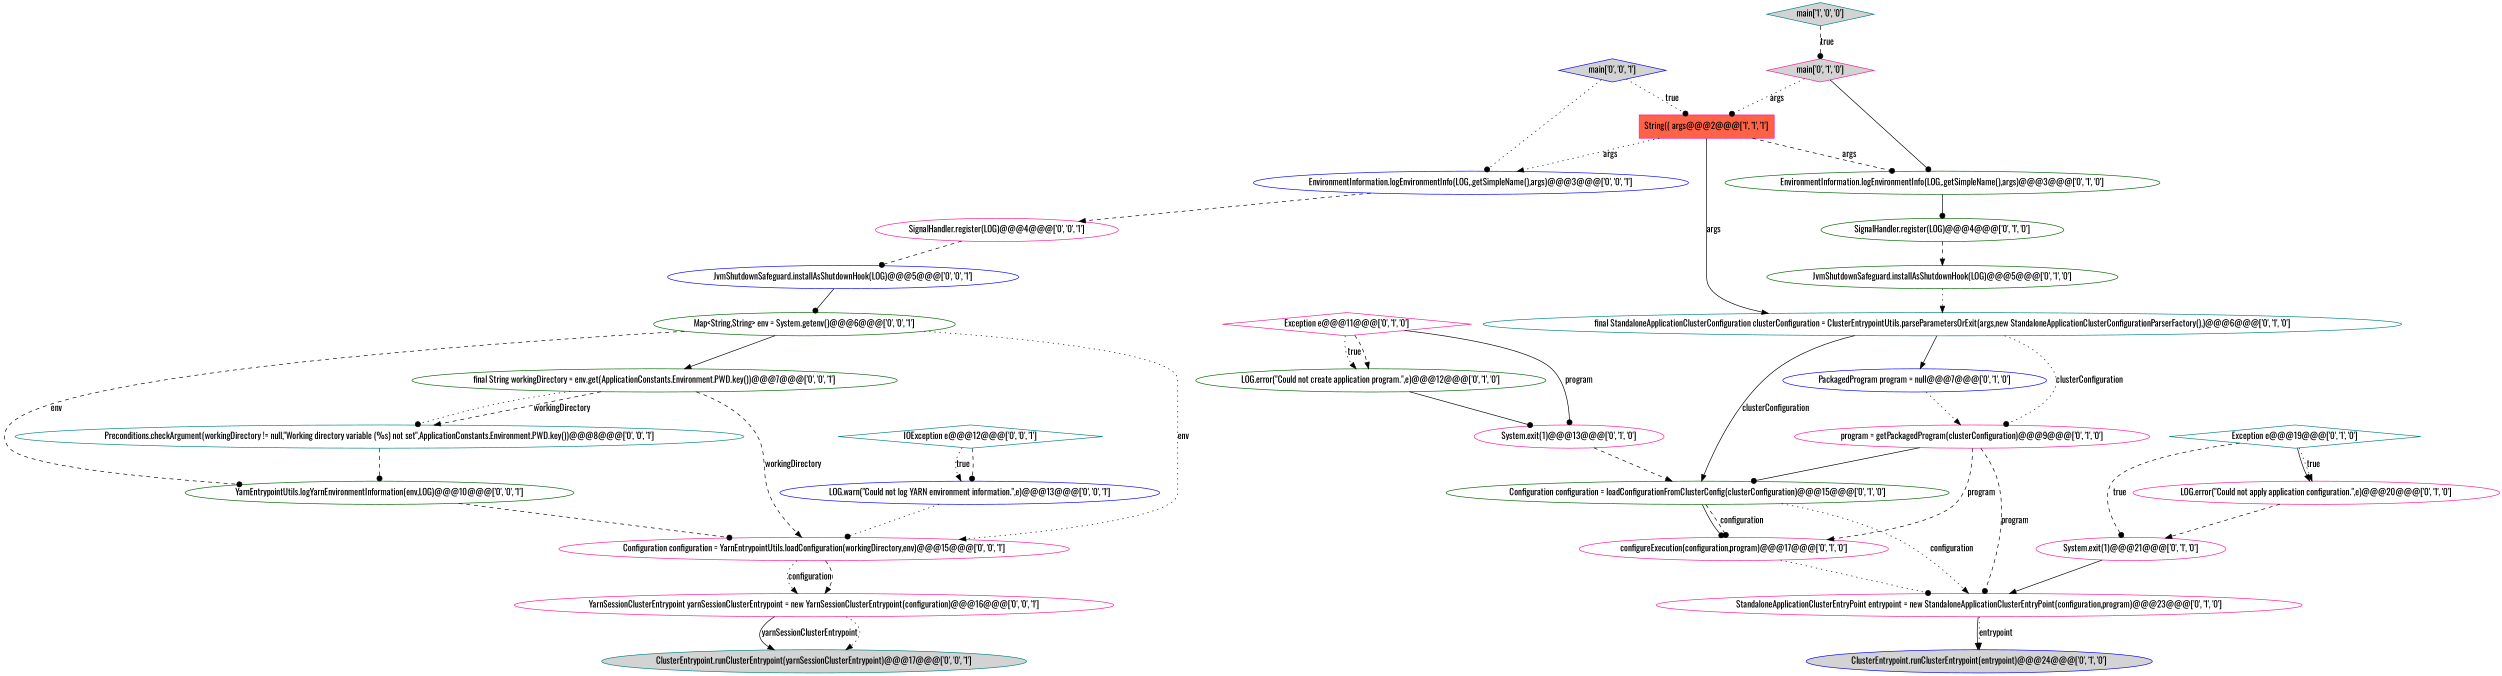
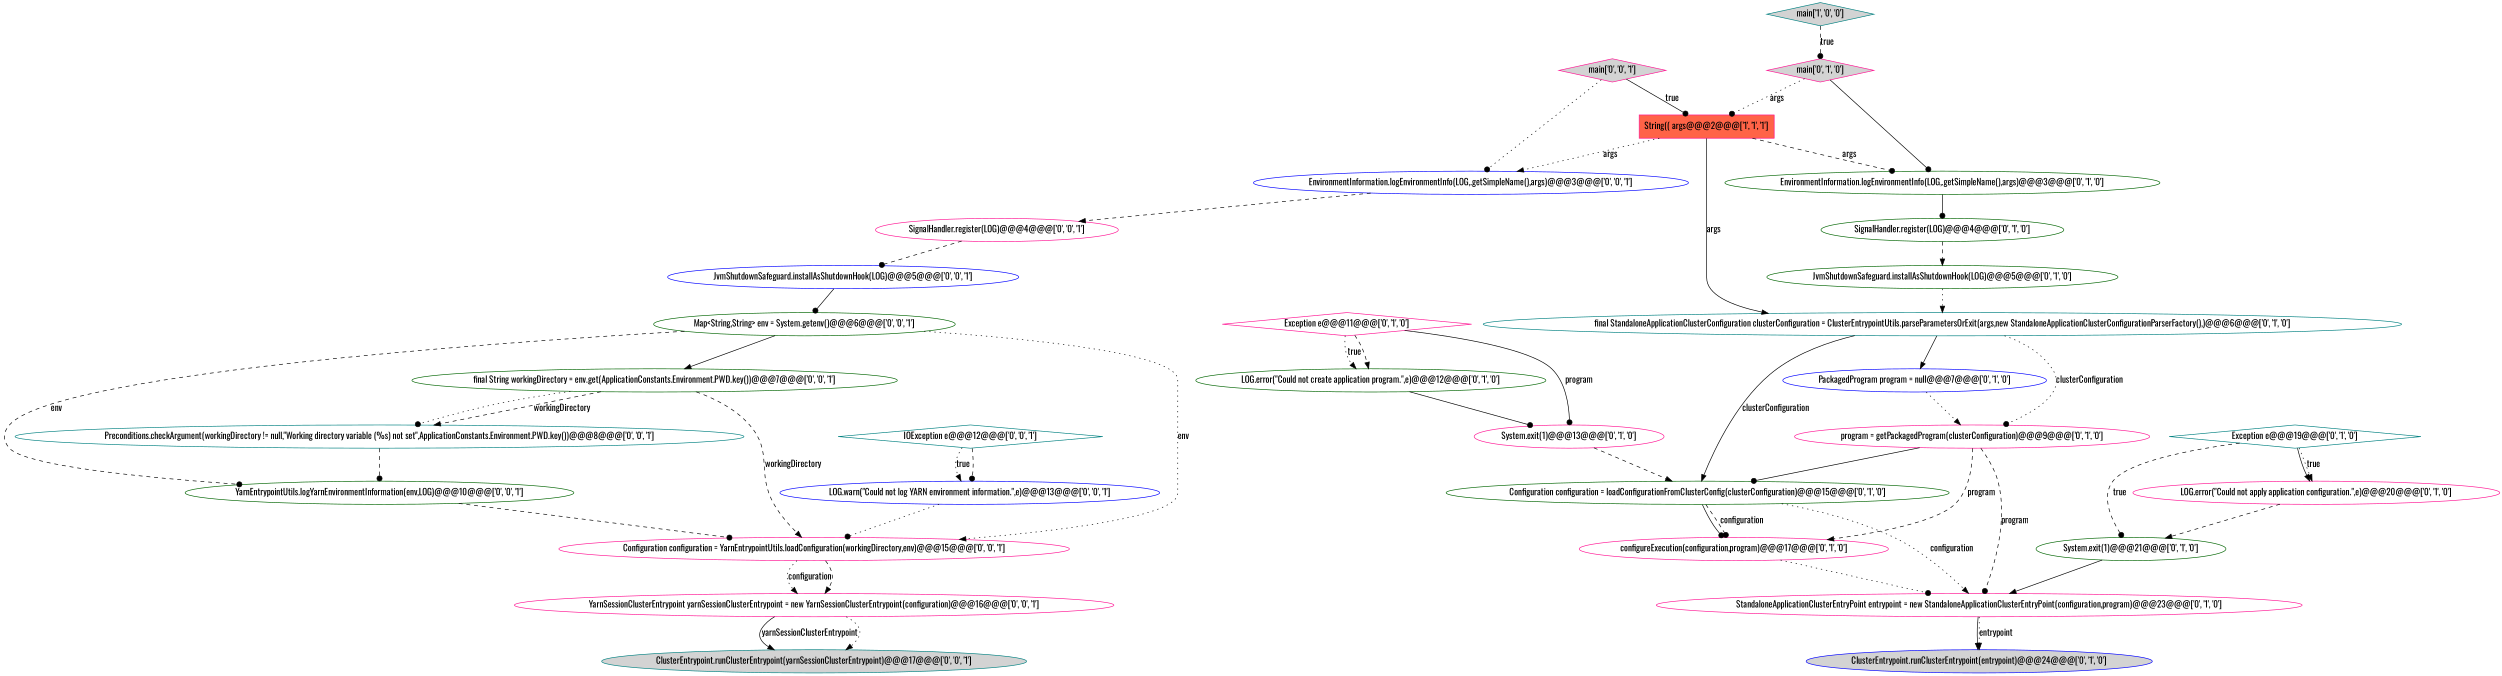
(1612, 70) -> (1612, 70)
(1655, 96) -> (1655, 96)
(2131, 549) -> (2131, 549)
